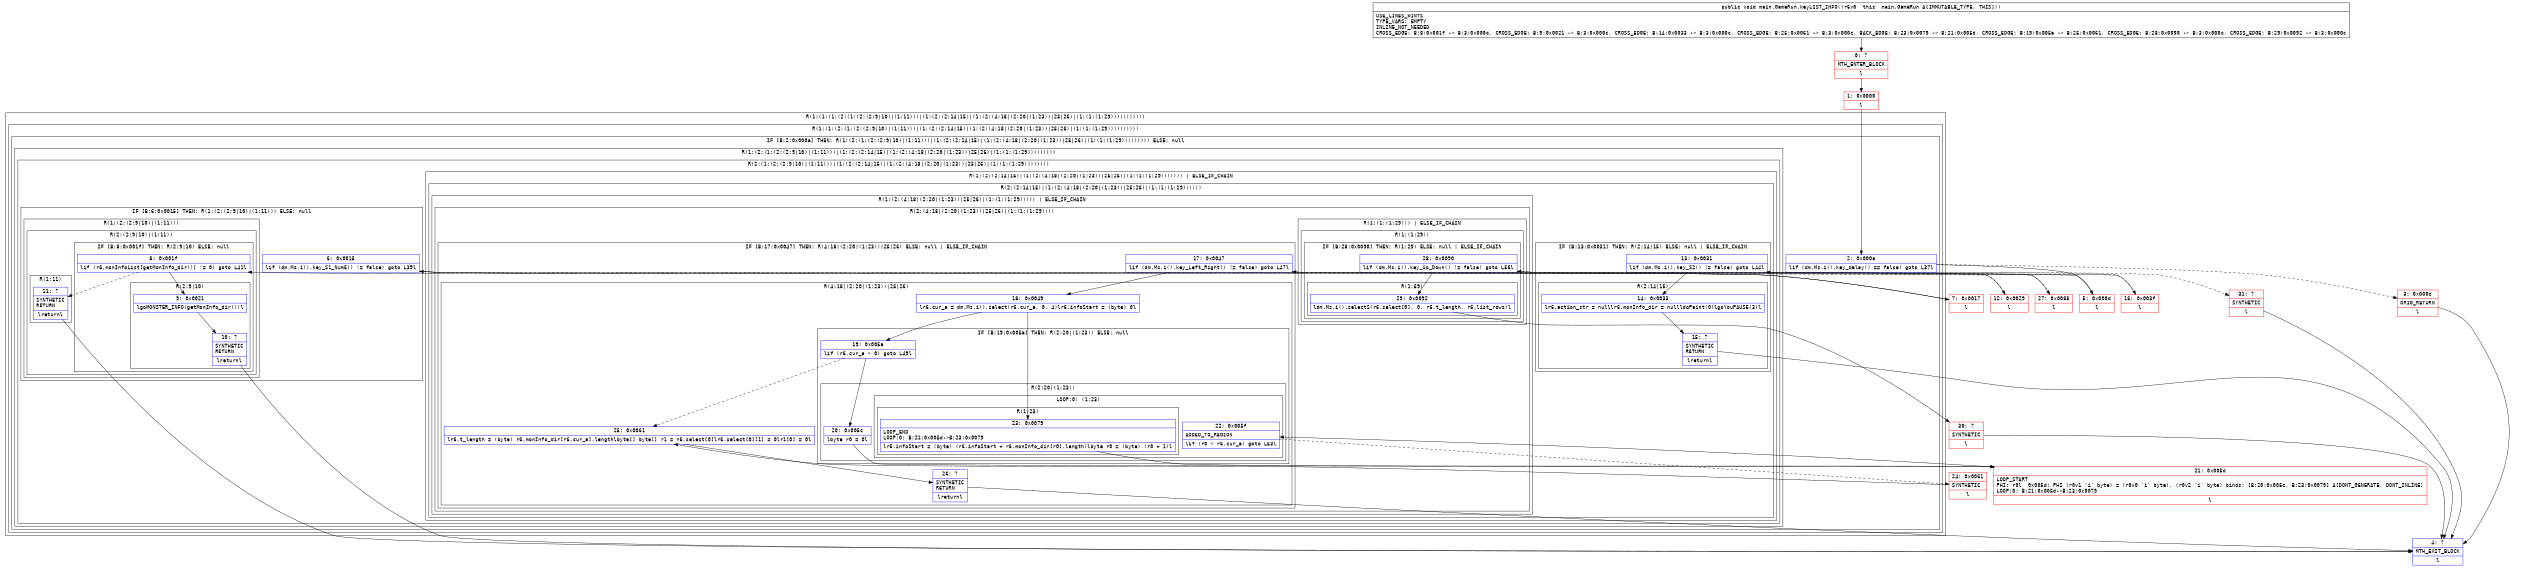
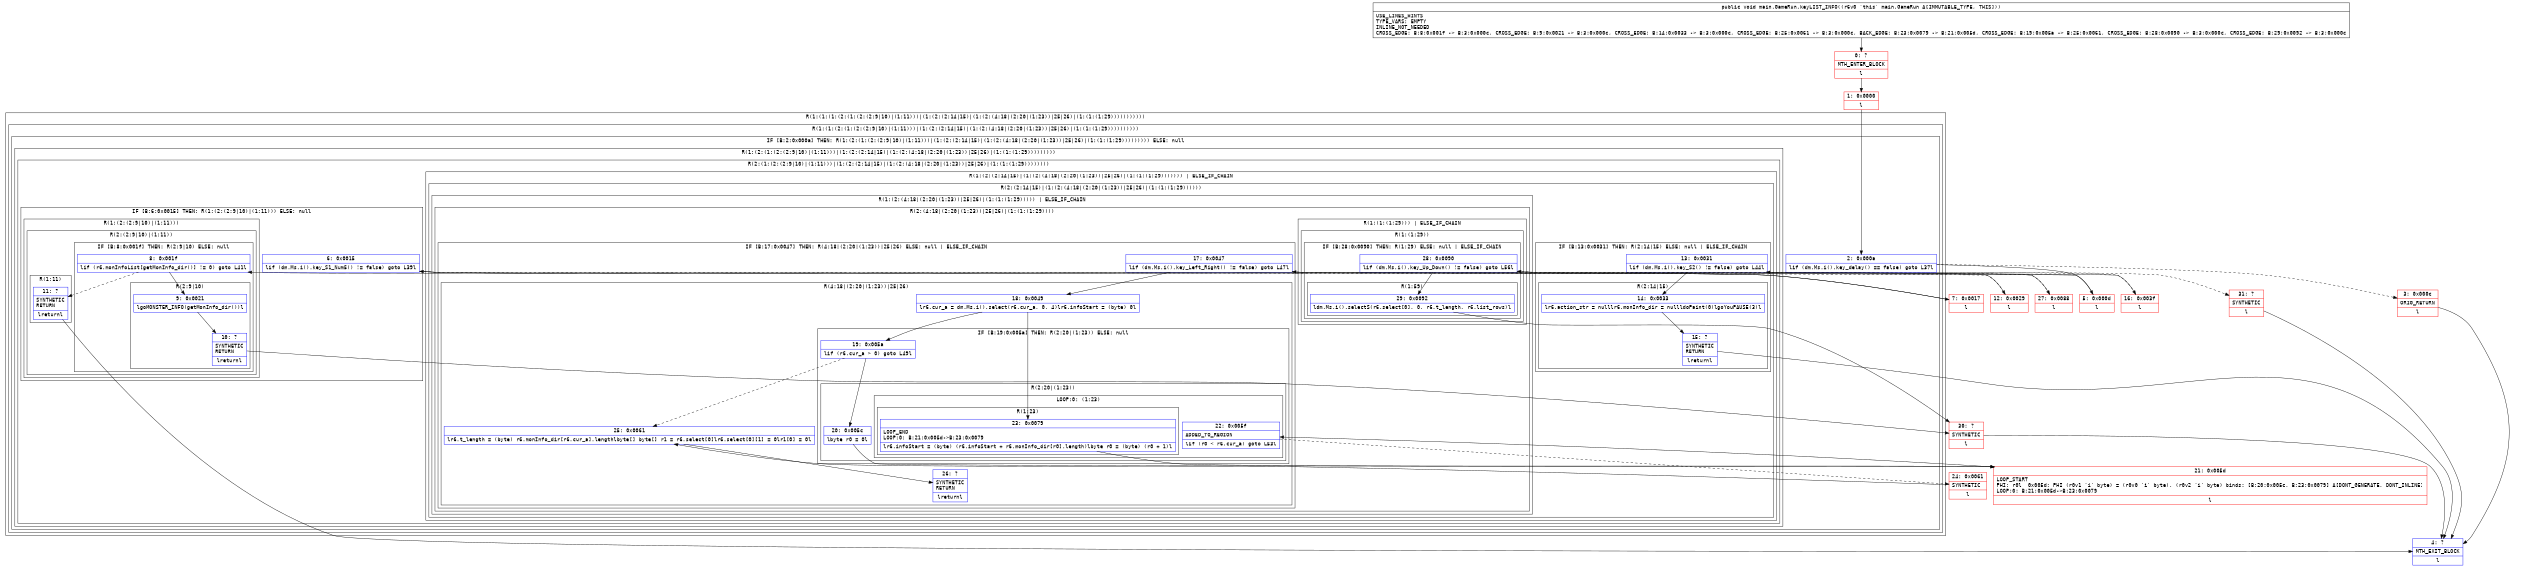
(1976, 537) -> none
(1292, 550) -> (1309, 385)
